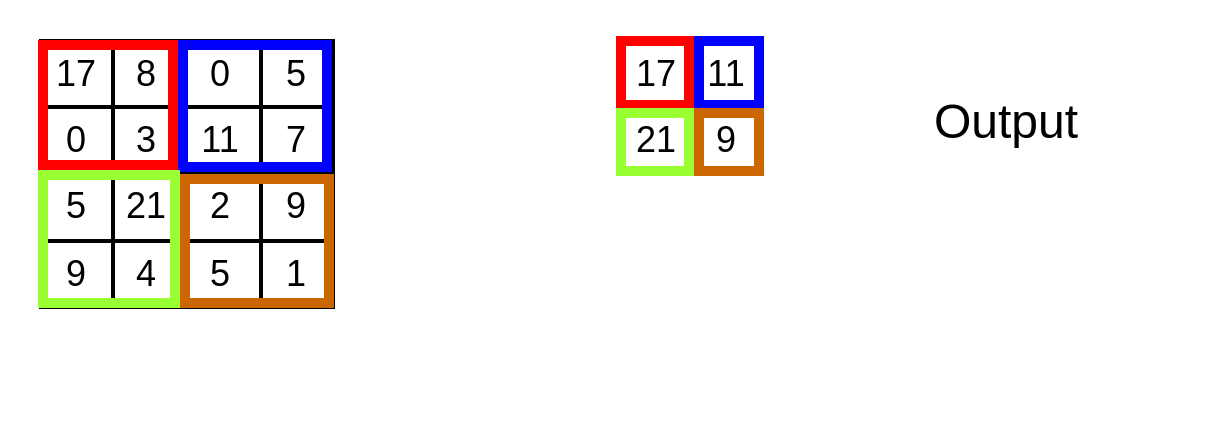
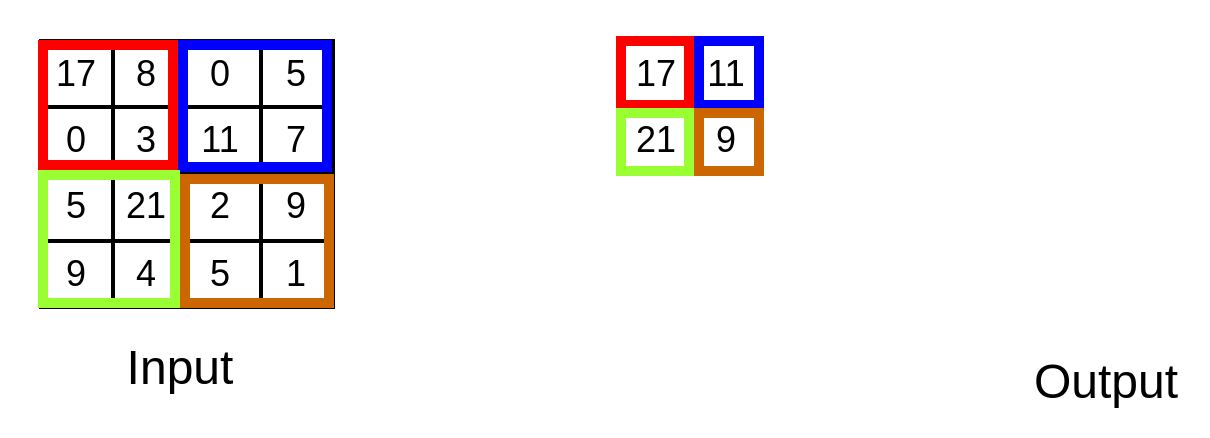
(1007, 105) -> (1107, 365)
none -> (181, 351)
